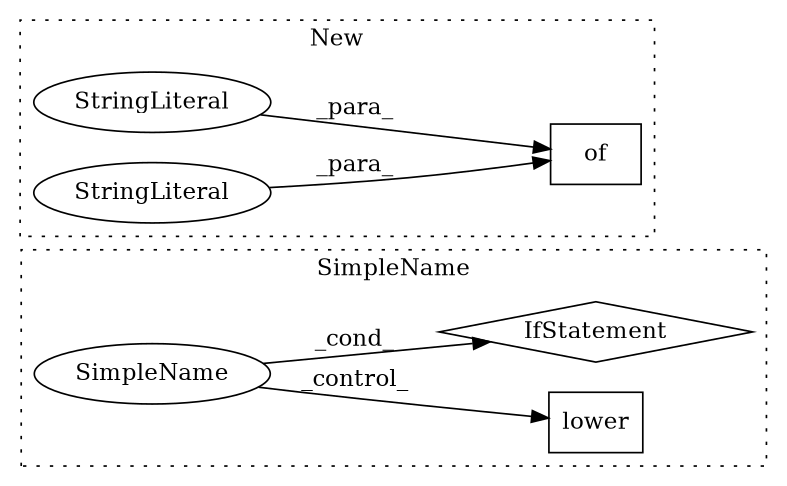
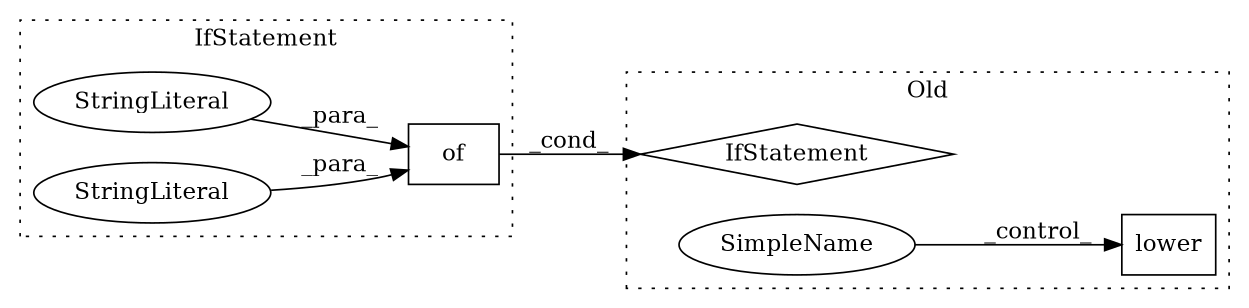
(337, 39) -> (266, 39)
(394, 269) -> (928, 91)
(368, 353) -> (561, 154)
